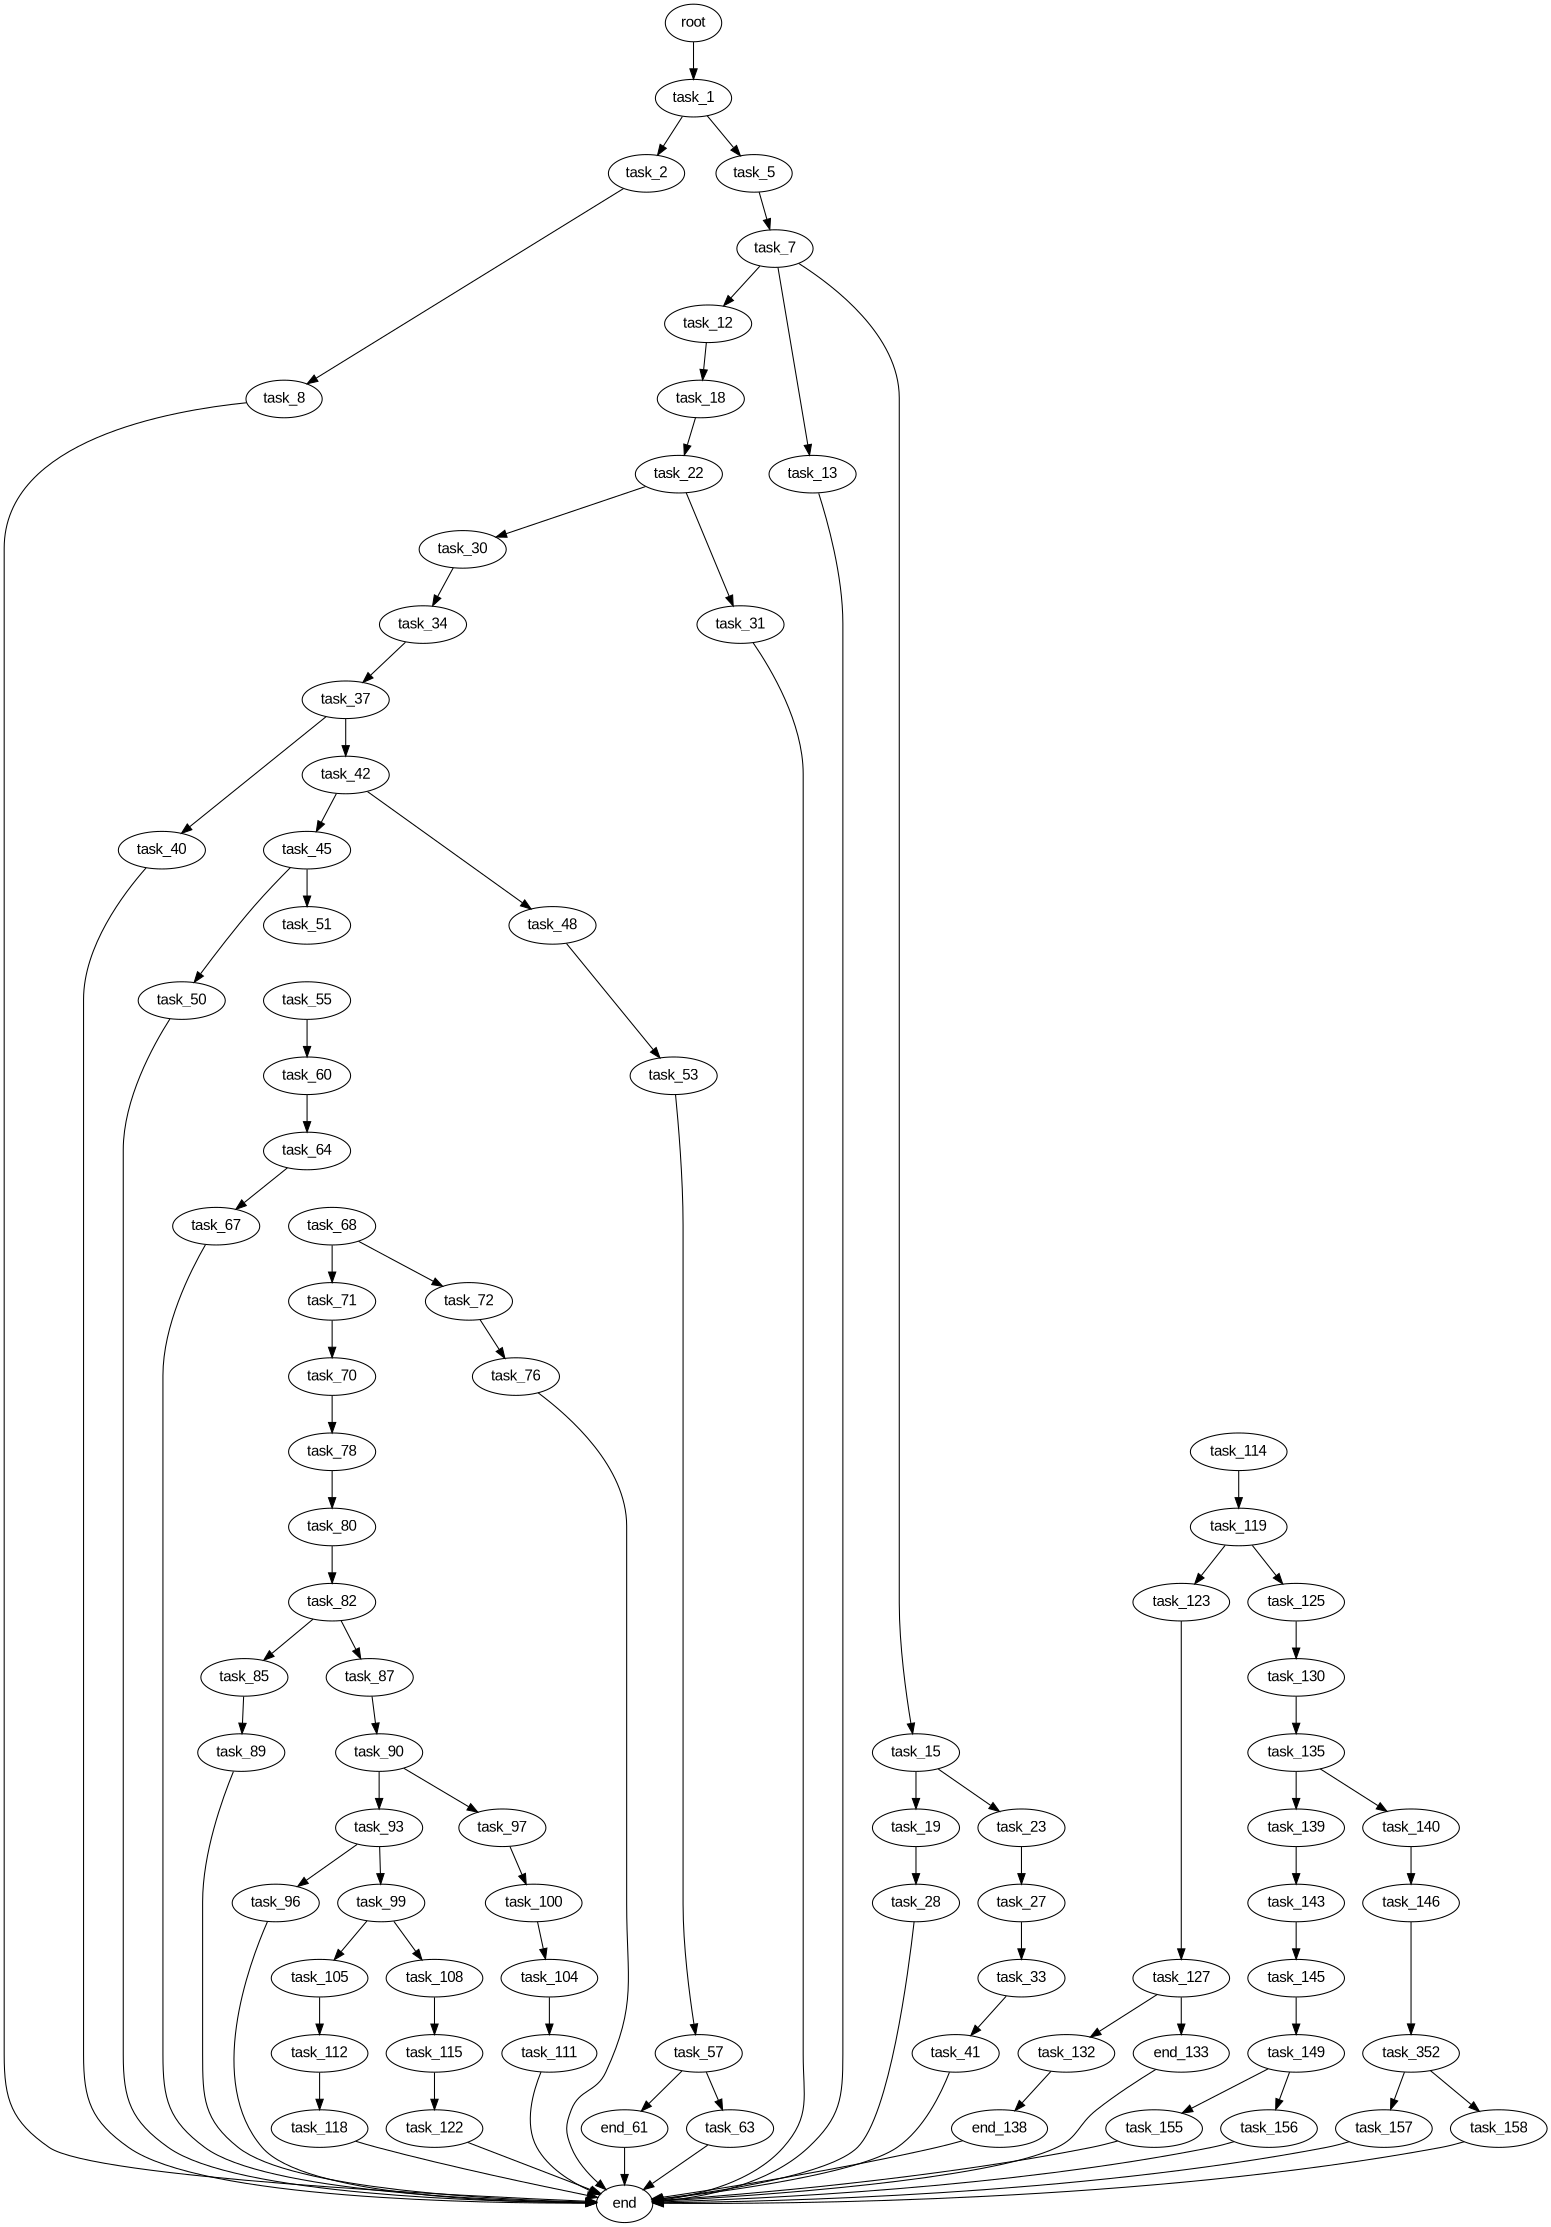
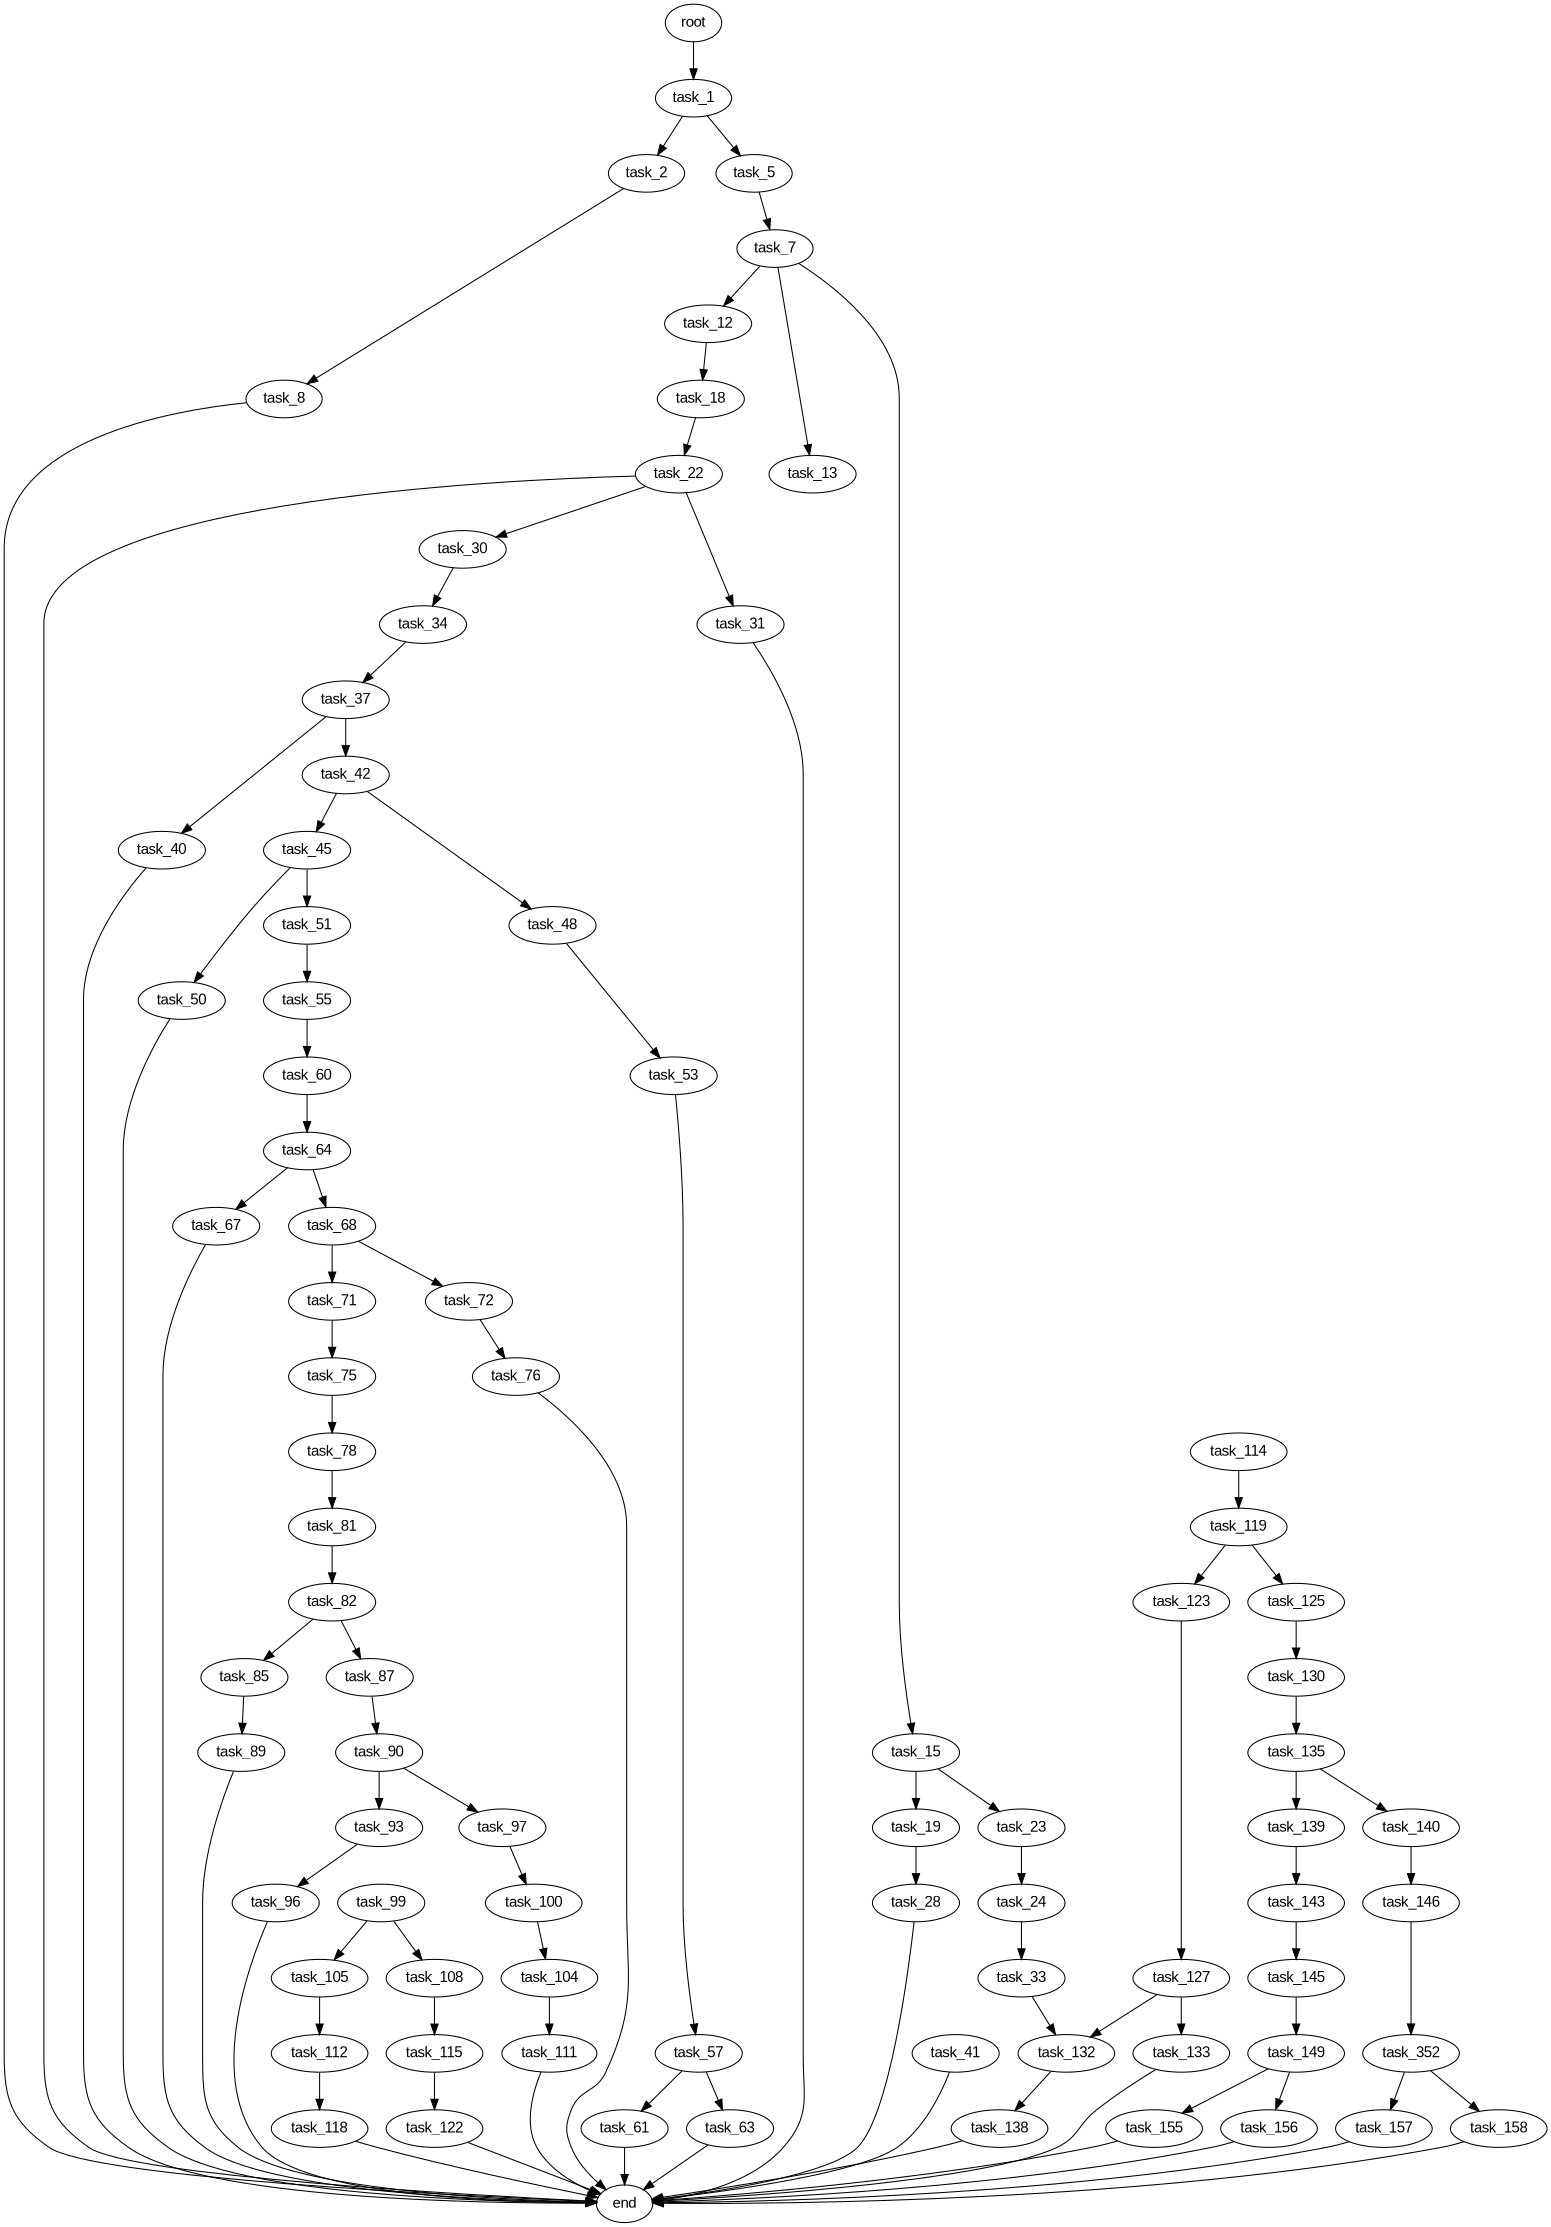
none -> (307, 958)
none -> (318, 1183)
(332, 1377) -> (332, 1377)
(843, 1403) -> (44, 1327)
(332, 1527) -> (332, 1527)
(380, 1860) -> none
(1021, 1903) -> (1021, 1903)
(992, 2012) -> (1041, 2011)
(1181, 2053) -> (1181, 2053)
(625, 2129) -> (625, 2129)
(1000, 2129) -> (1000, 2129)
